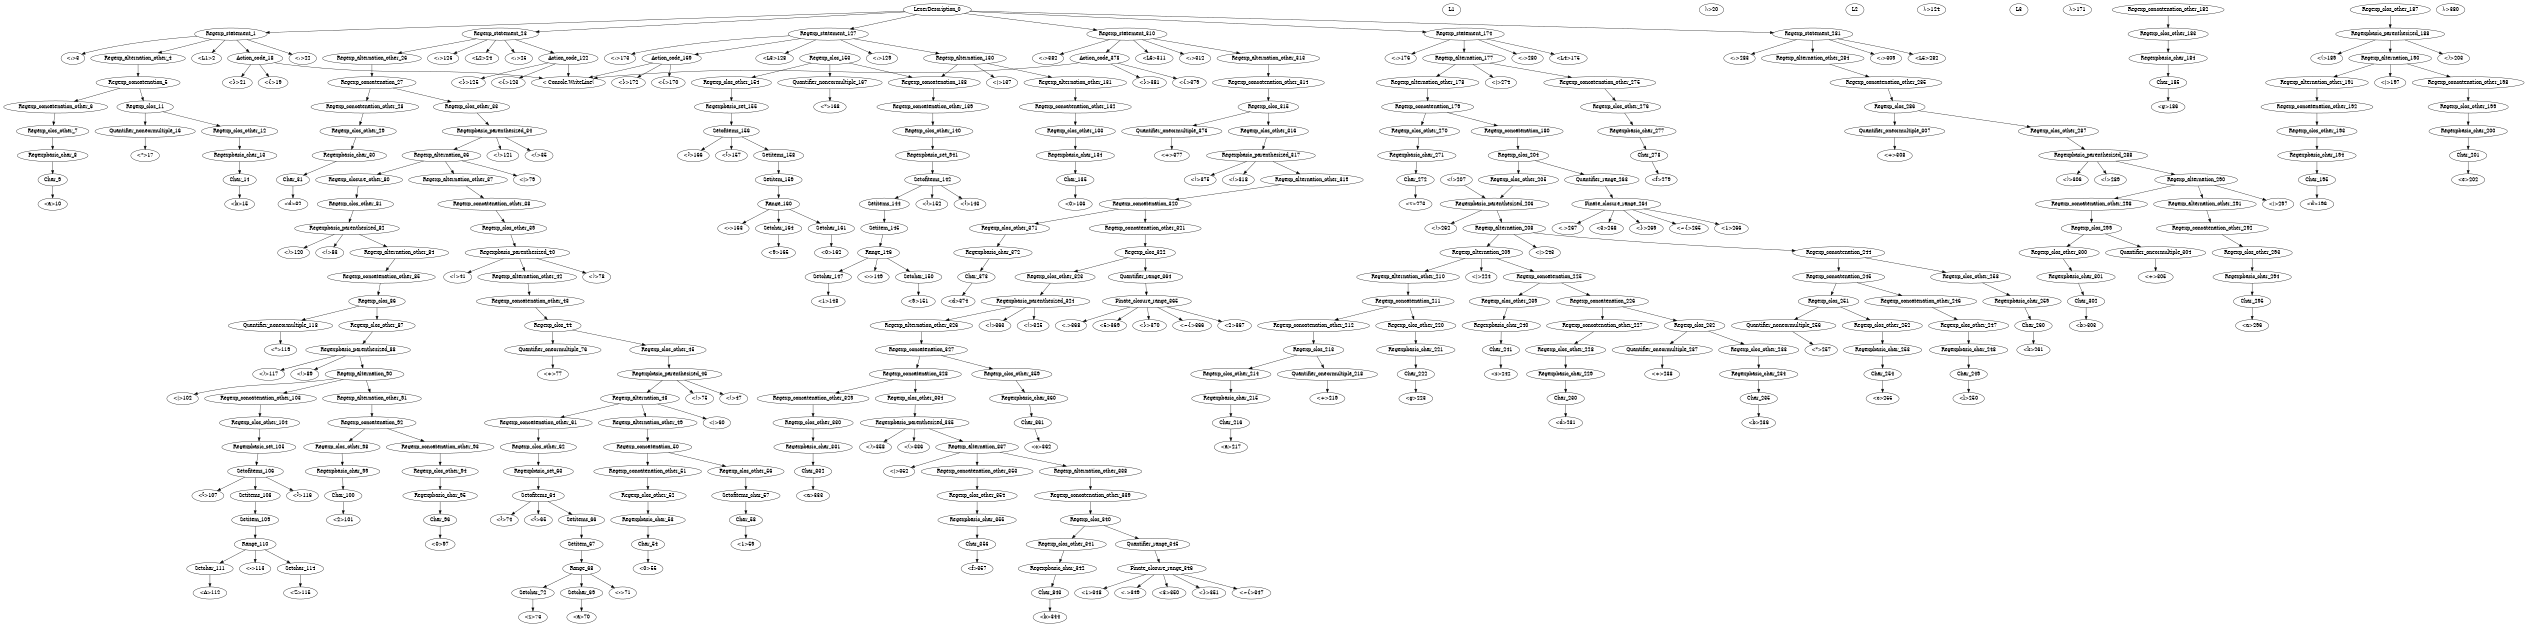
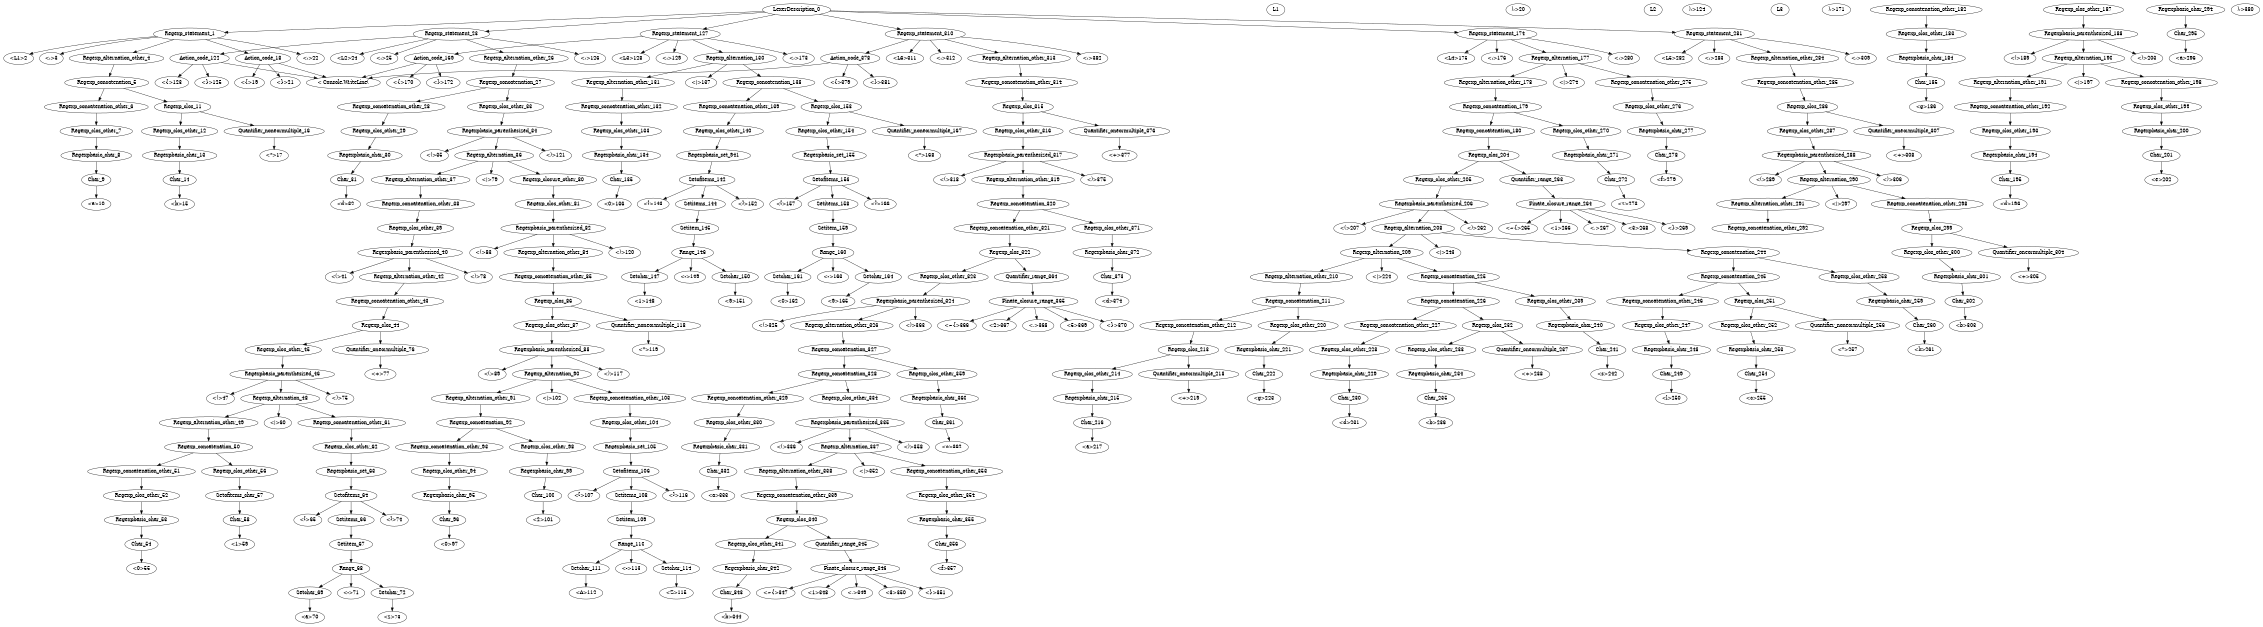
(879, 70) -> (799, 94)
(1473, 191) -> (1389, 217)
(2252, 253) -> none
